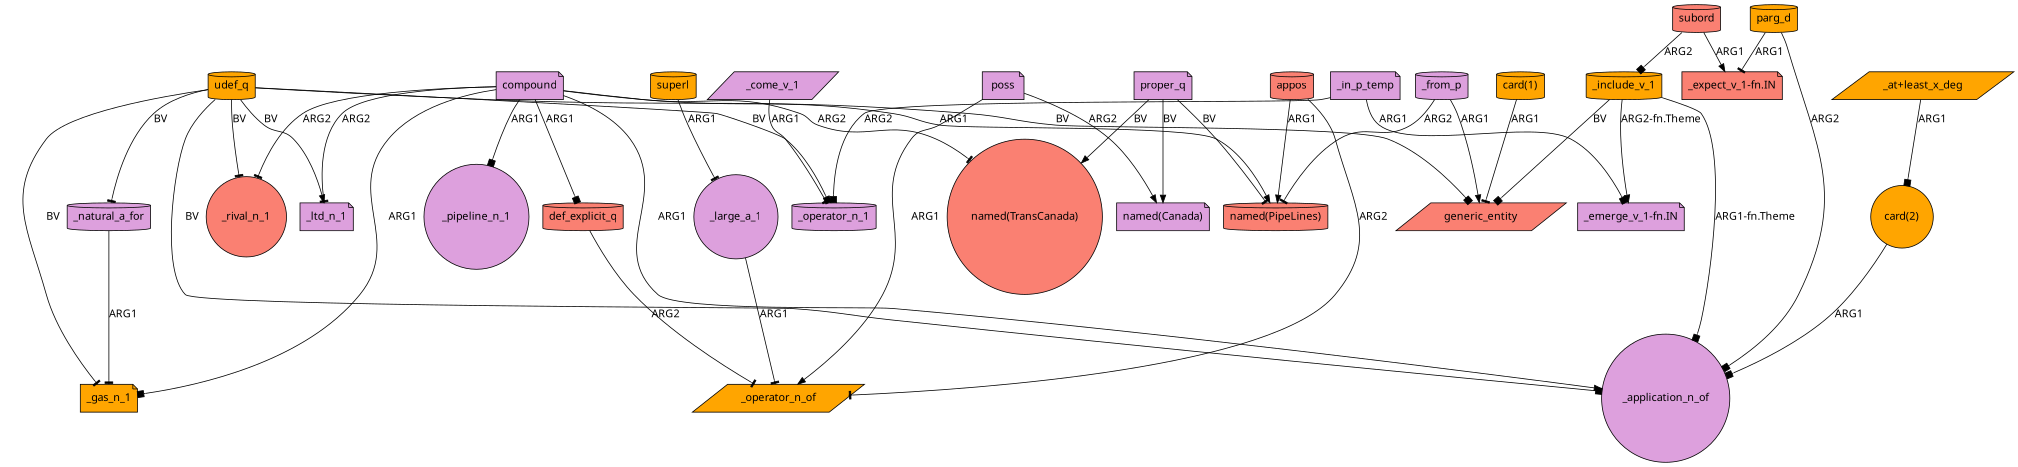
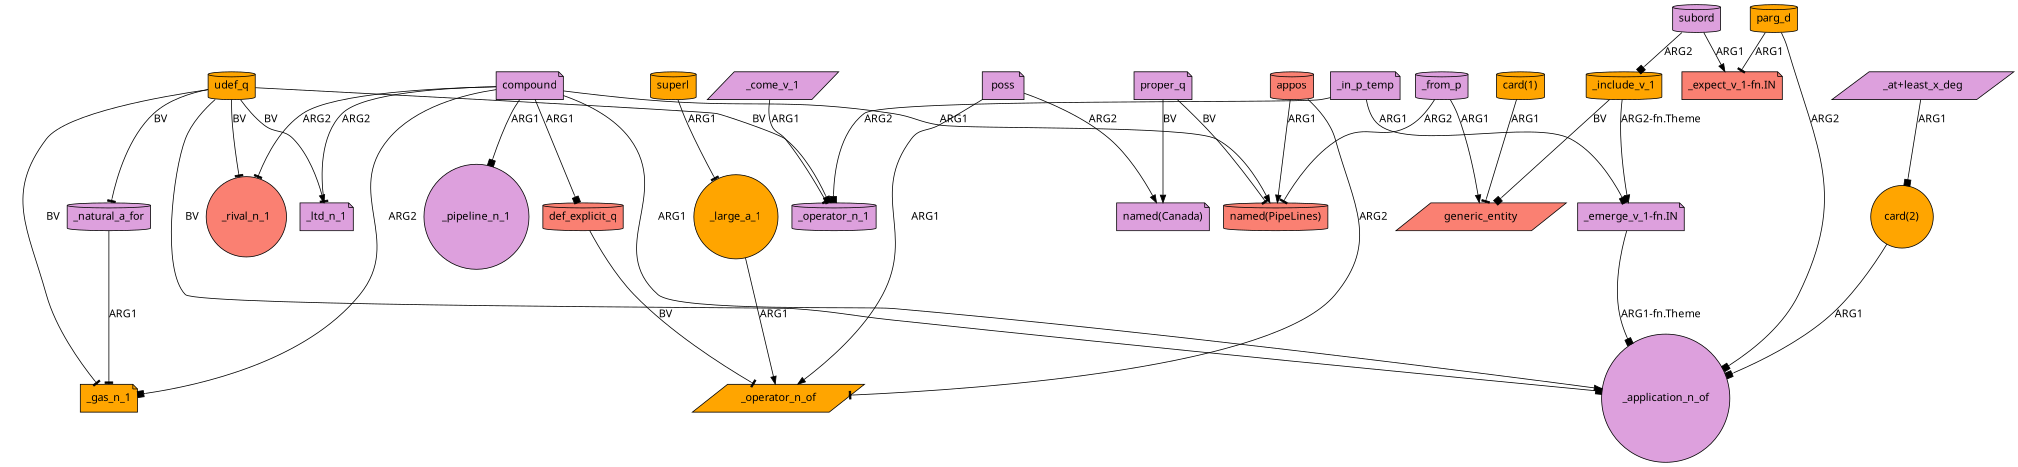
(1697, 19) -> (1697, 19)
(1923, 86) -> (1923, 86)
(932, 111) -> none
(1715, 202) -> (1618, 284)
(403, 217) -> (403, 217)
(736, 217) -> (736, 217)
(1025, 217) -> none
(666, 314) -> (666, 314)
(760, 319) -> (760, 319)
